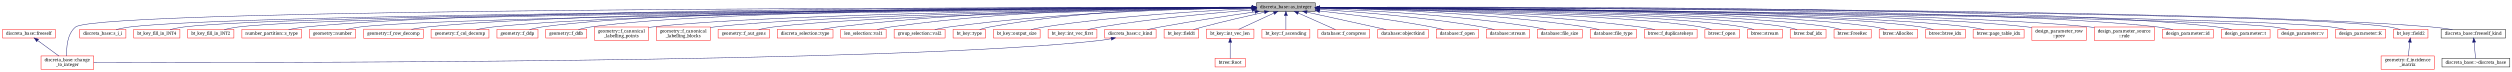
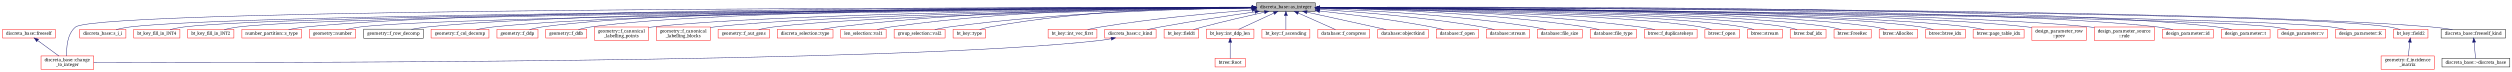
(394, 34) -> (394, 34)
(1017, 34) -> none
(1230, 34) -> (1230, 34)
